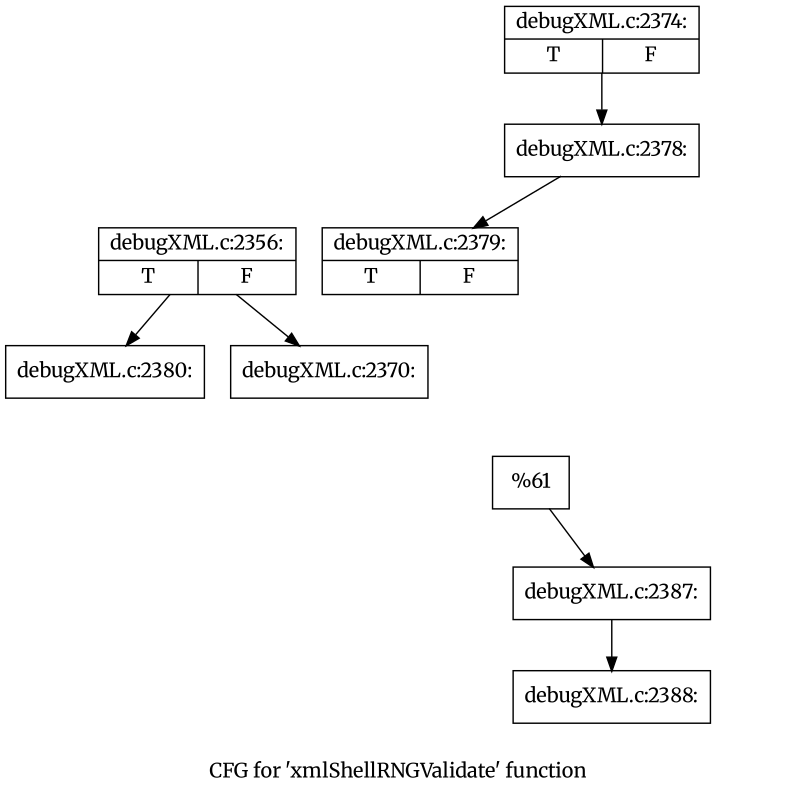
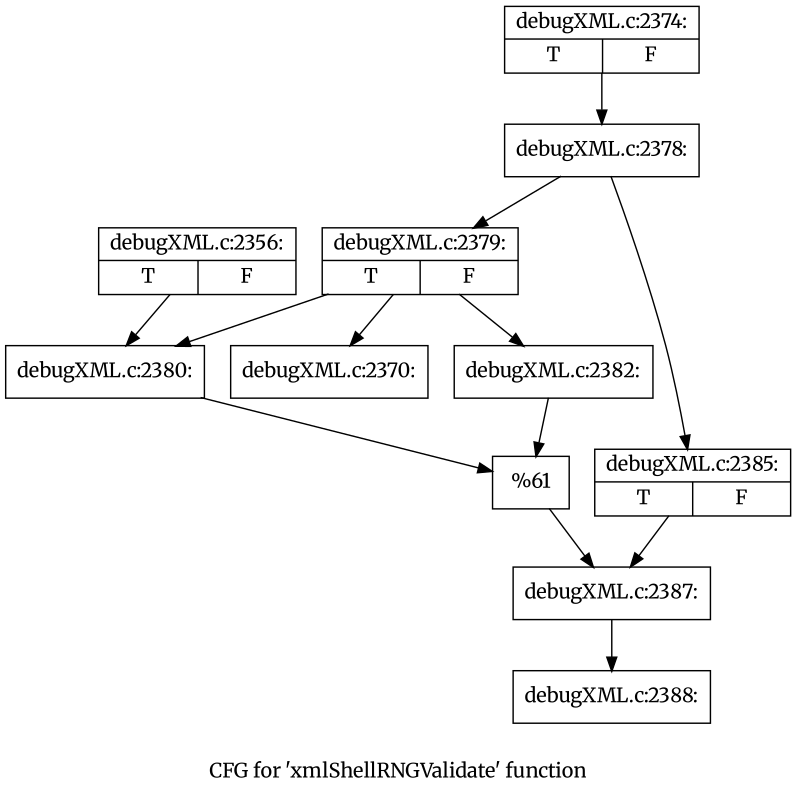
(262, 316) -> (376, 315)
none -> (259, 318)
none -> (554, 372)
none -> (340, 433)
none -> (693, 483)
